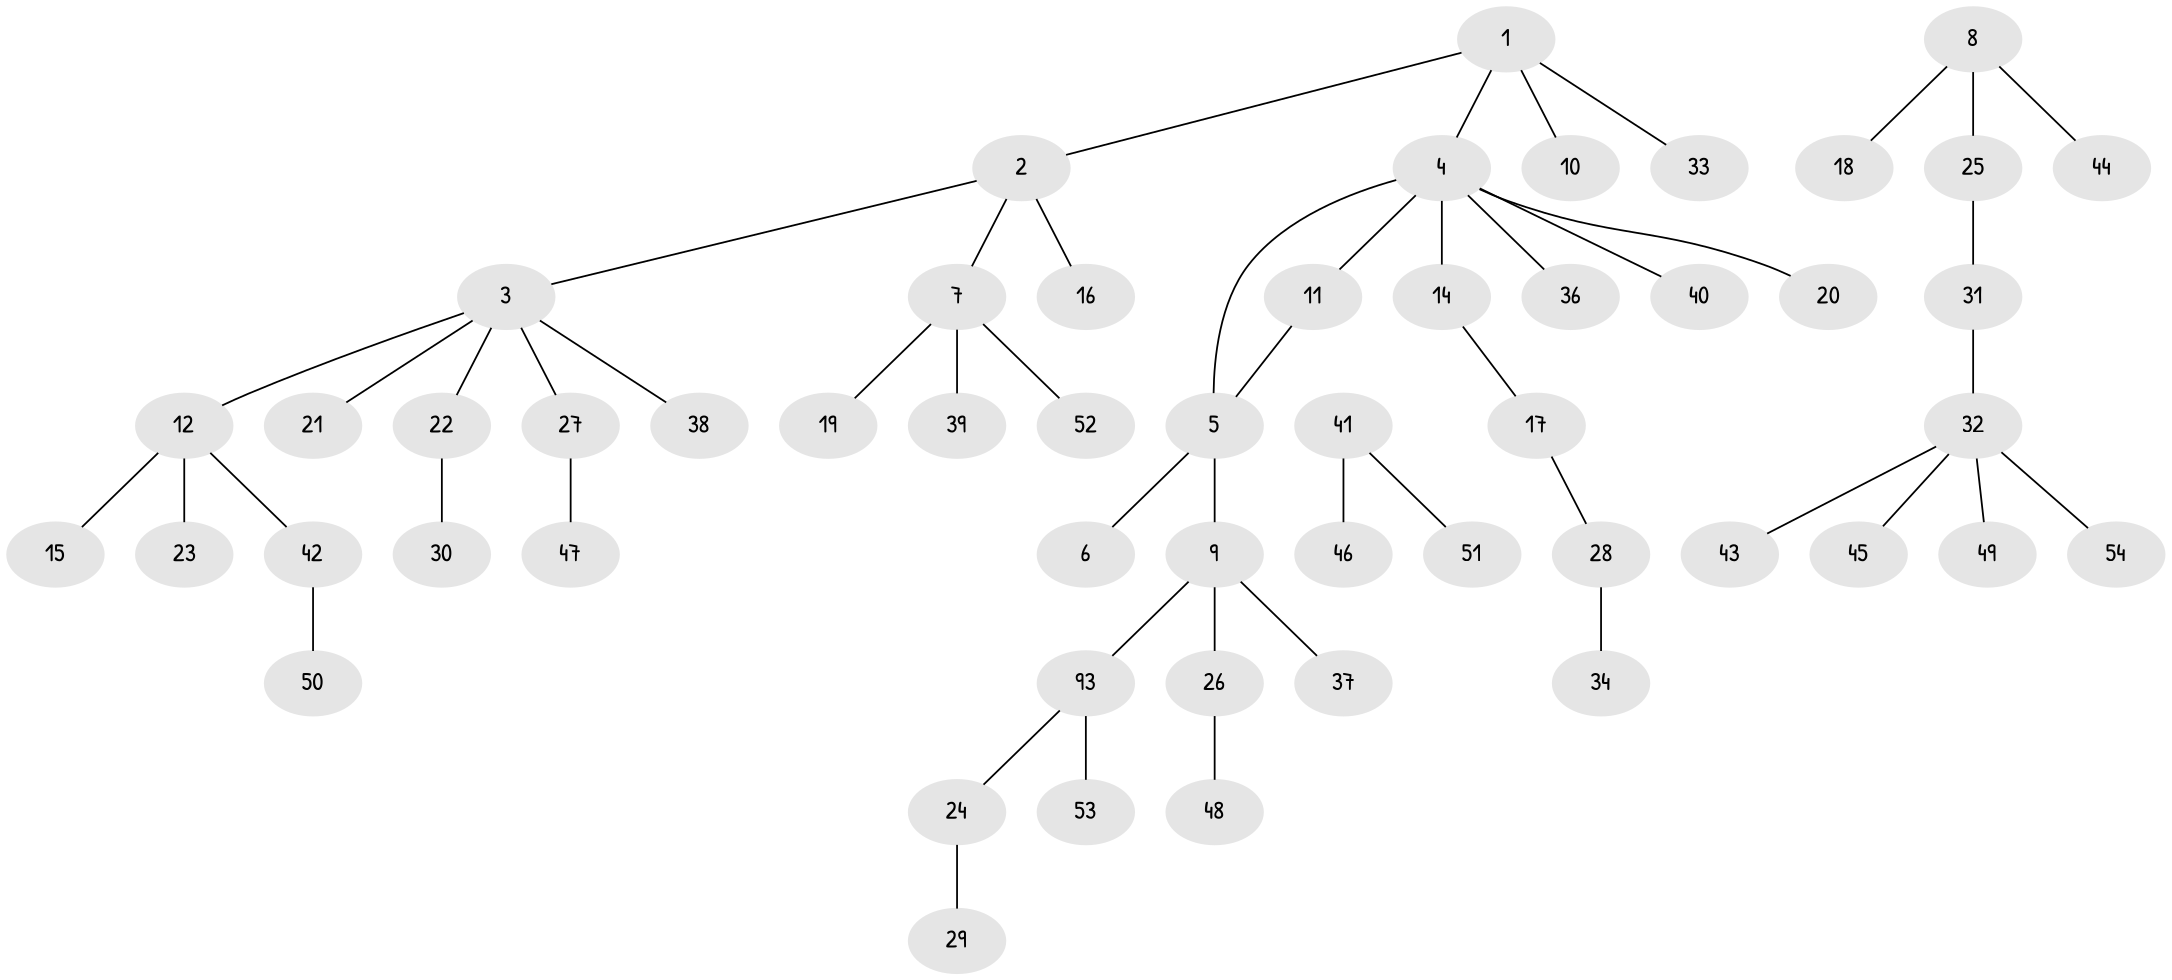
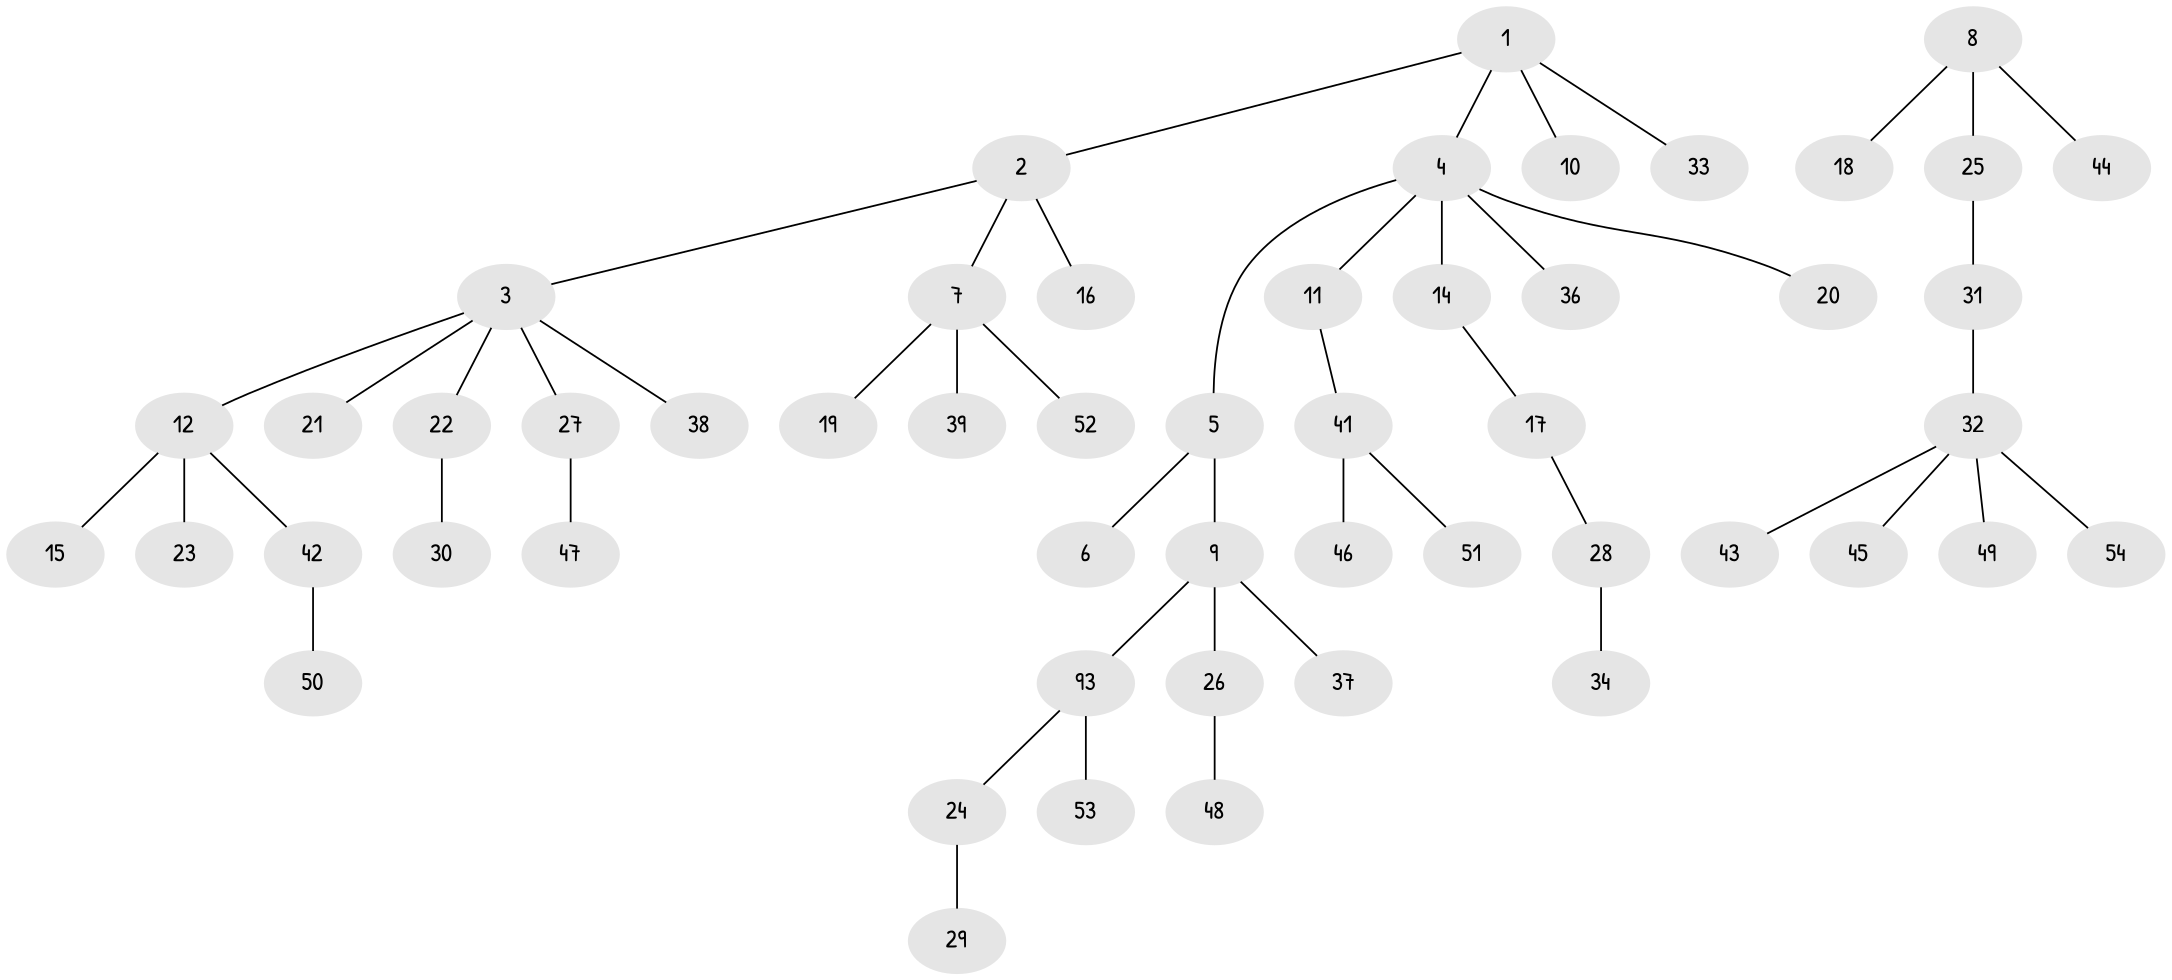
(1699, 297) -> none
(1264, 361) -> (1328, 361)
